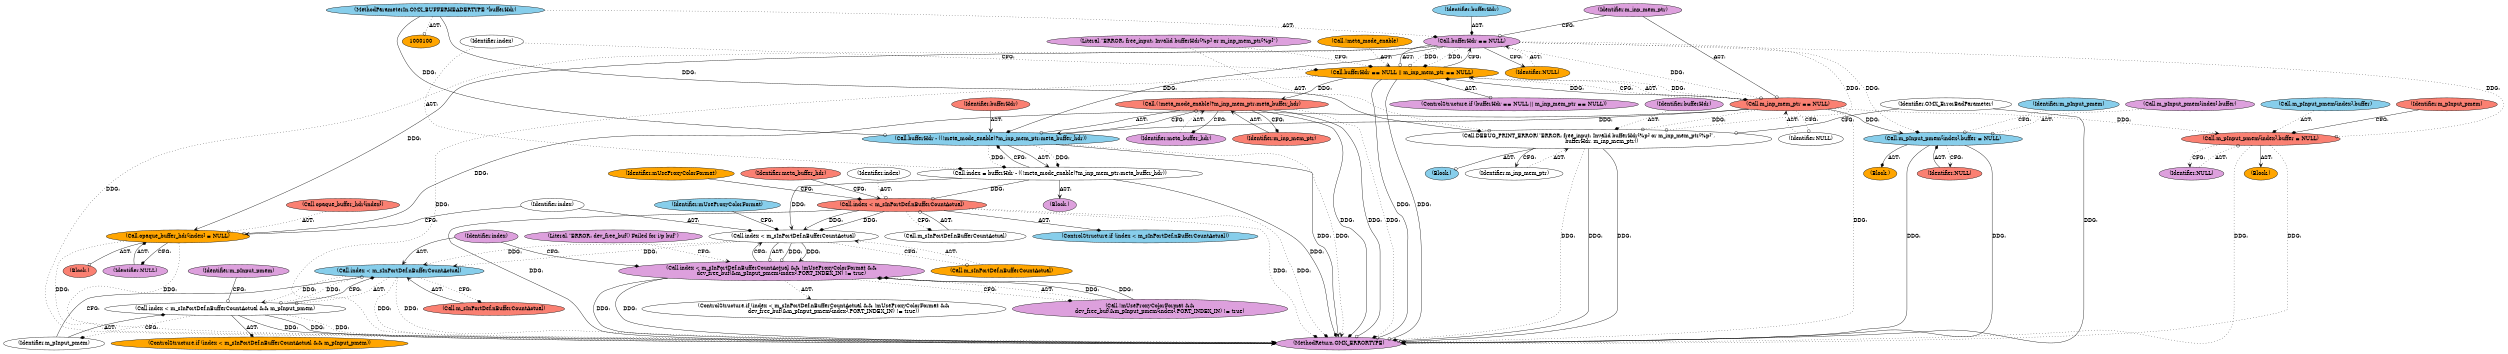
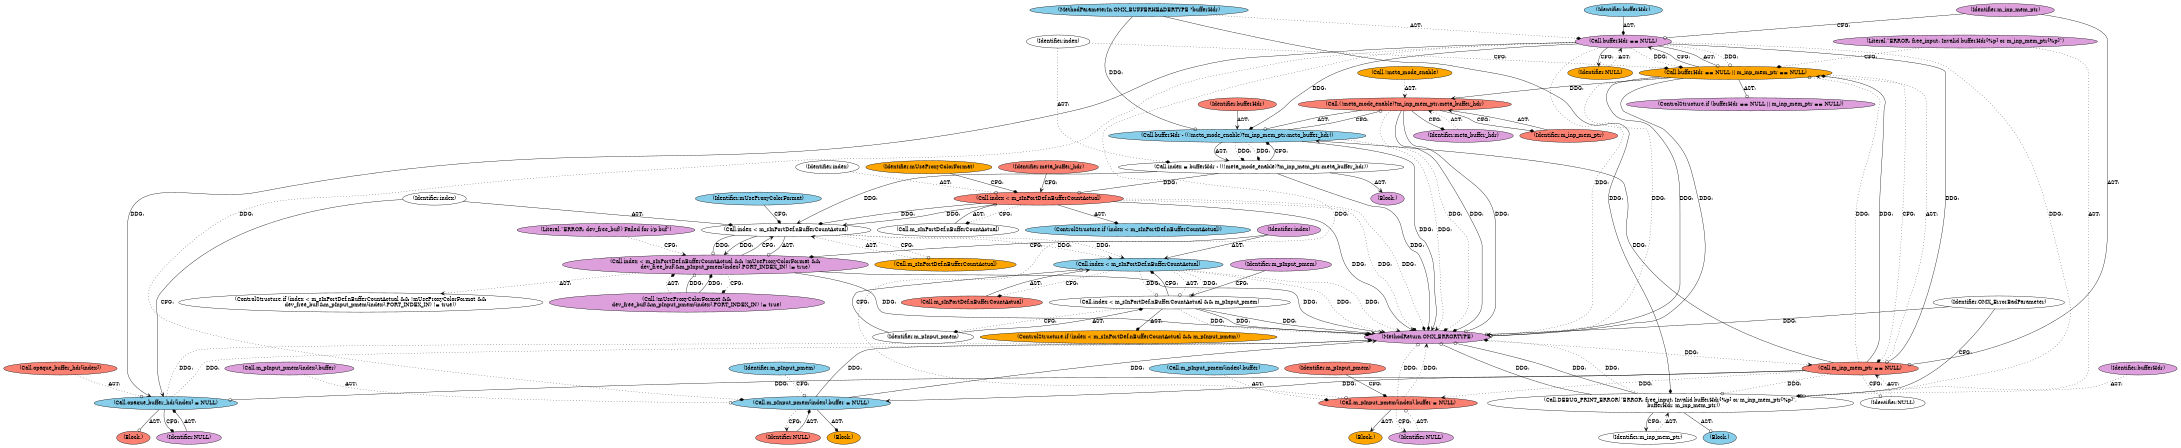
(421, 42) -> none
(1376, 56) -> (1405, 87)
(1631, 71) -> (1945, 84)
(178, 236) -> (166, 403)
(1739, 329) -> (1645, 352)
